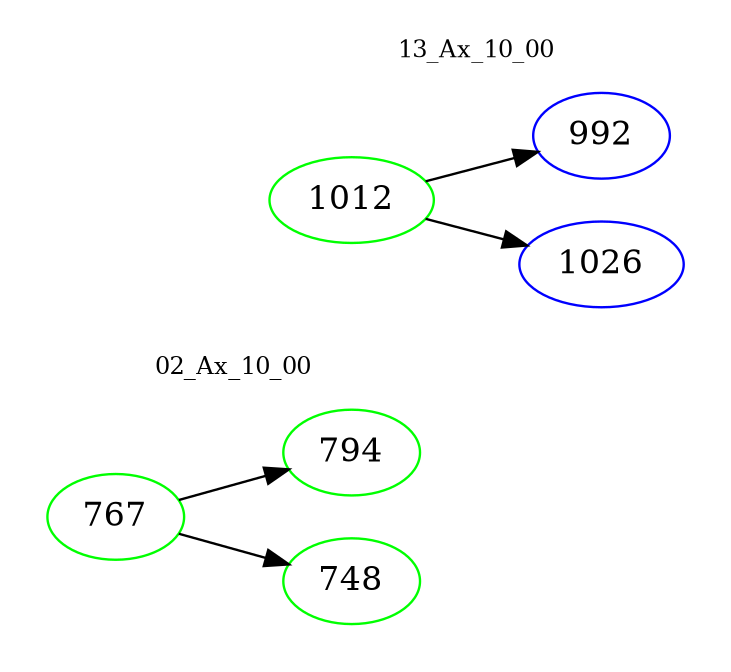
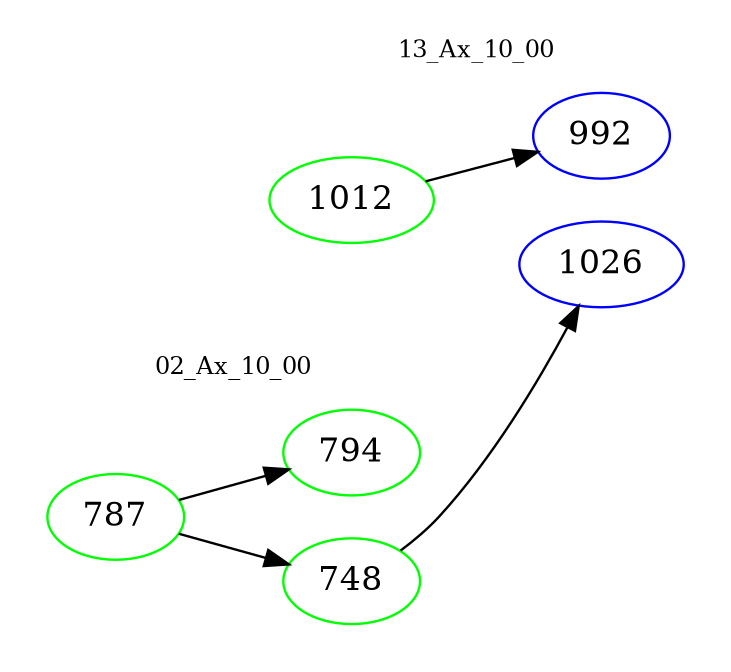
(465, 229) -> (494, 447)
(116, 517) -> (116, 517)
